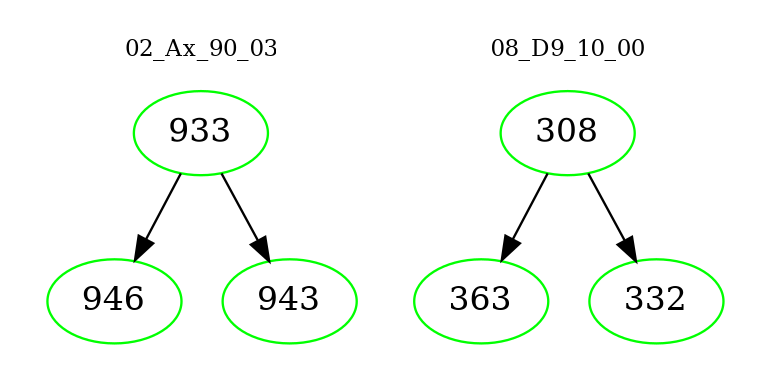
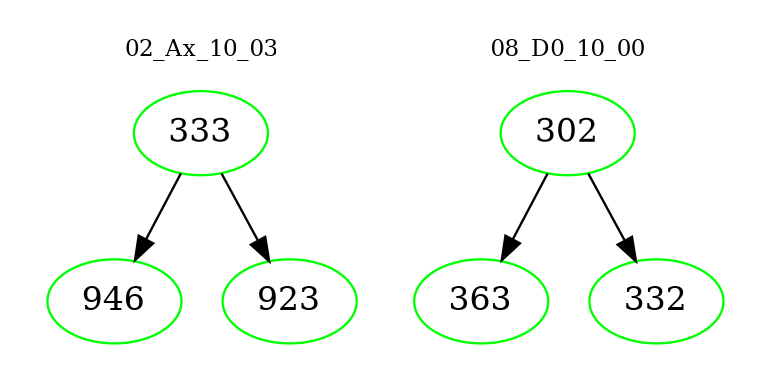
(202, 50) -> (202, 50)
(569, 50) -> (569, 50)
(201, 133) -> (201, 133)
(568, 133) -> (568, 133)
(290, 301) -> (290, 301)
